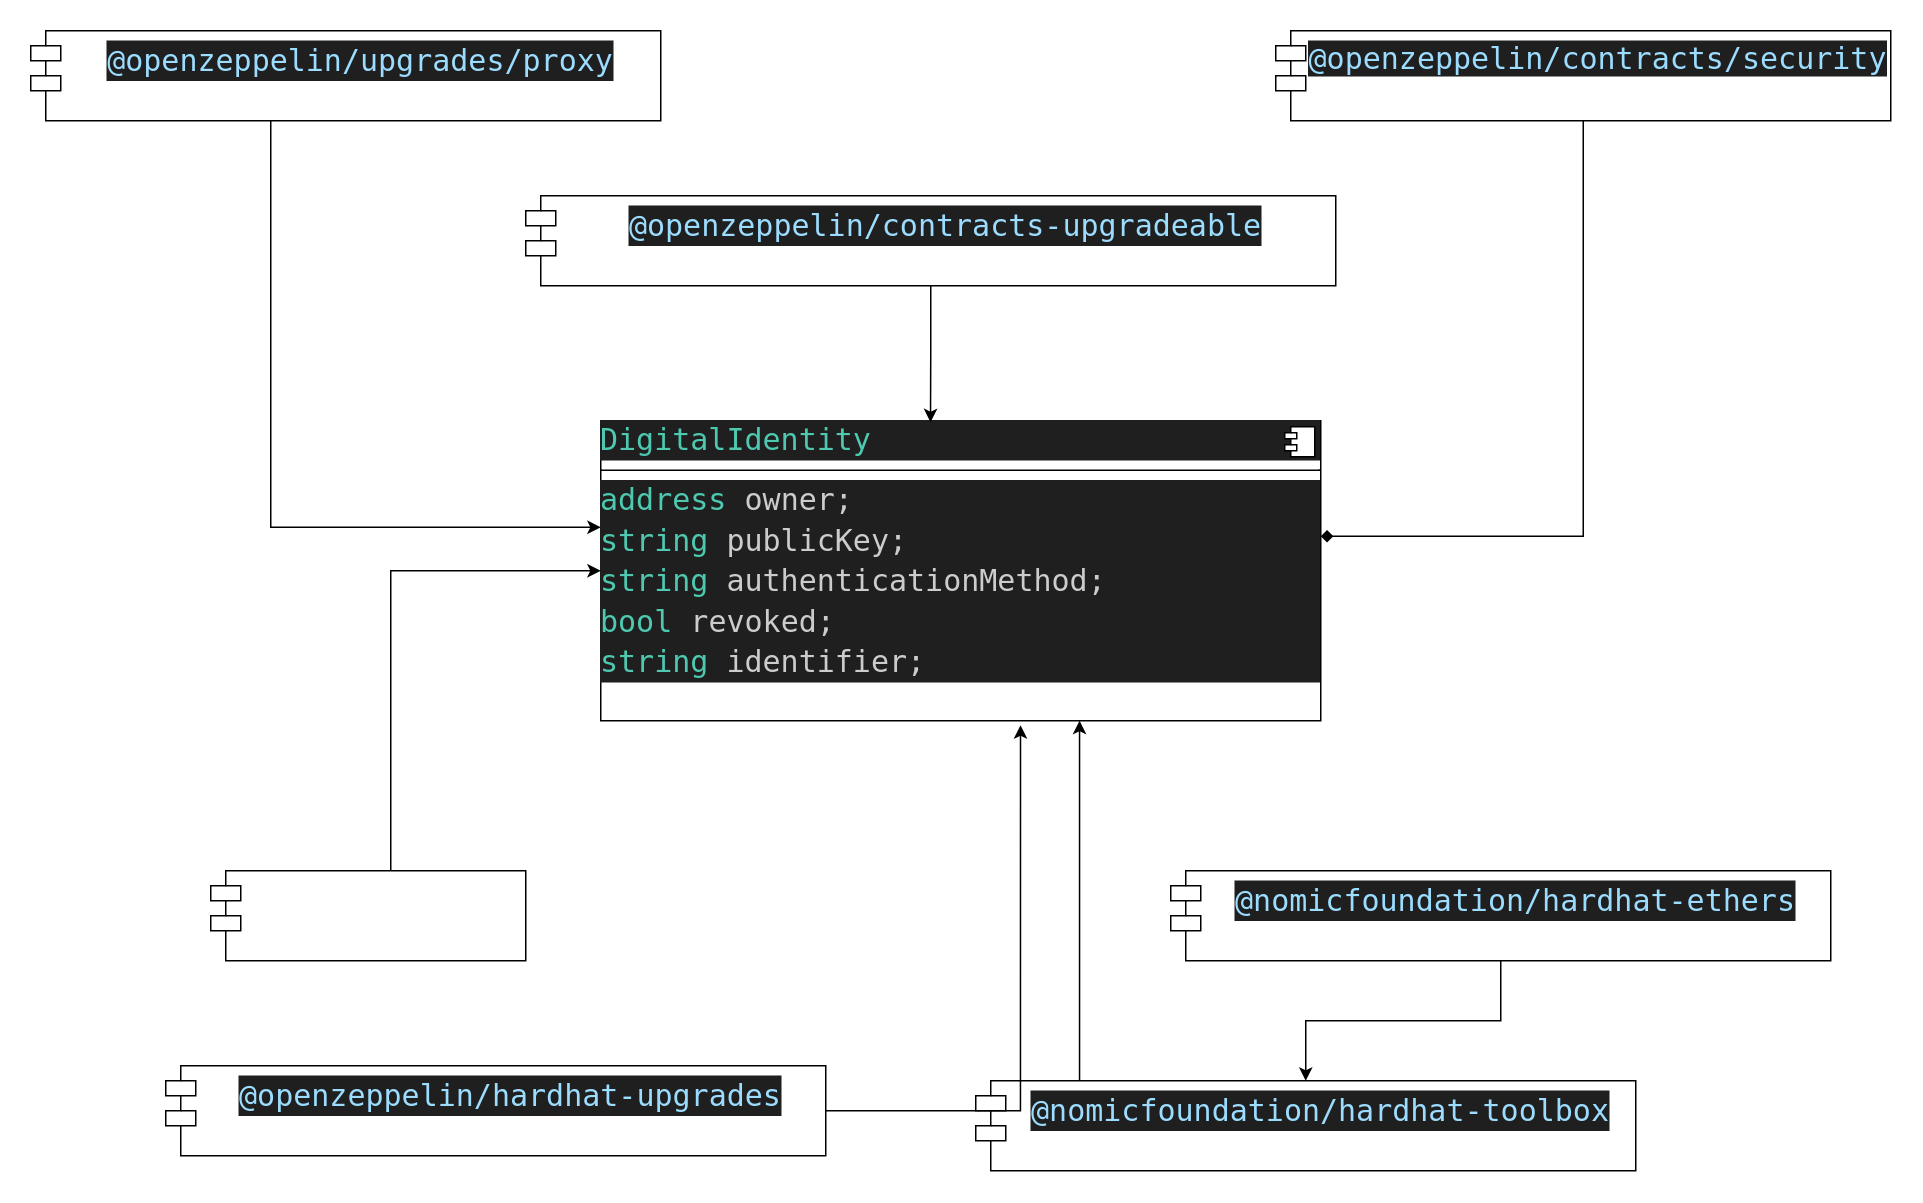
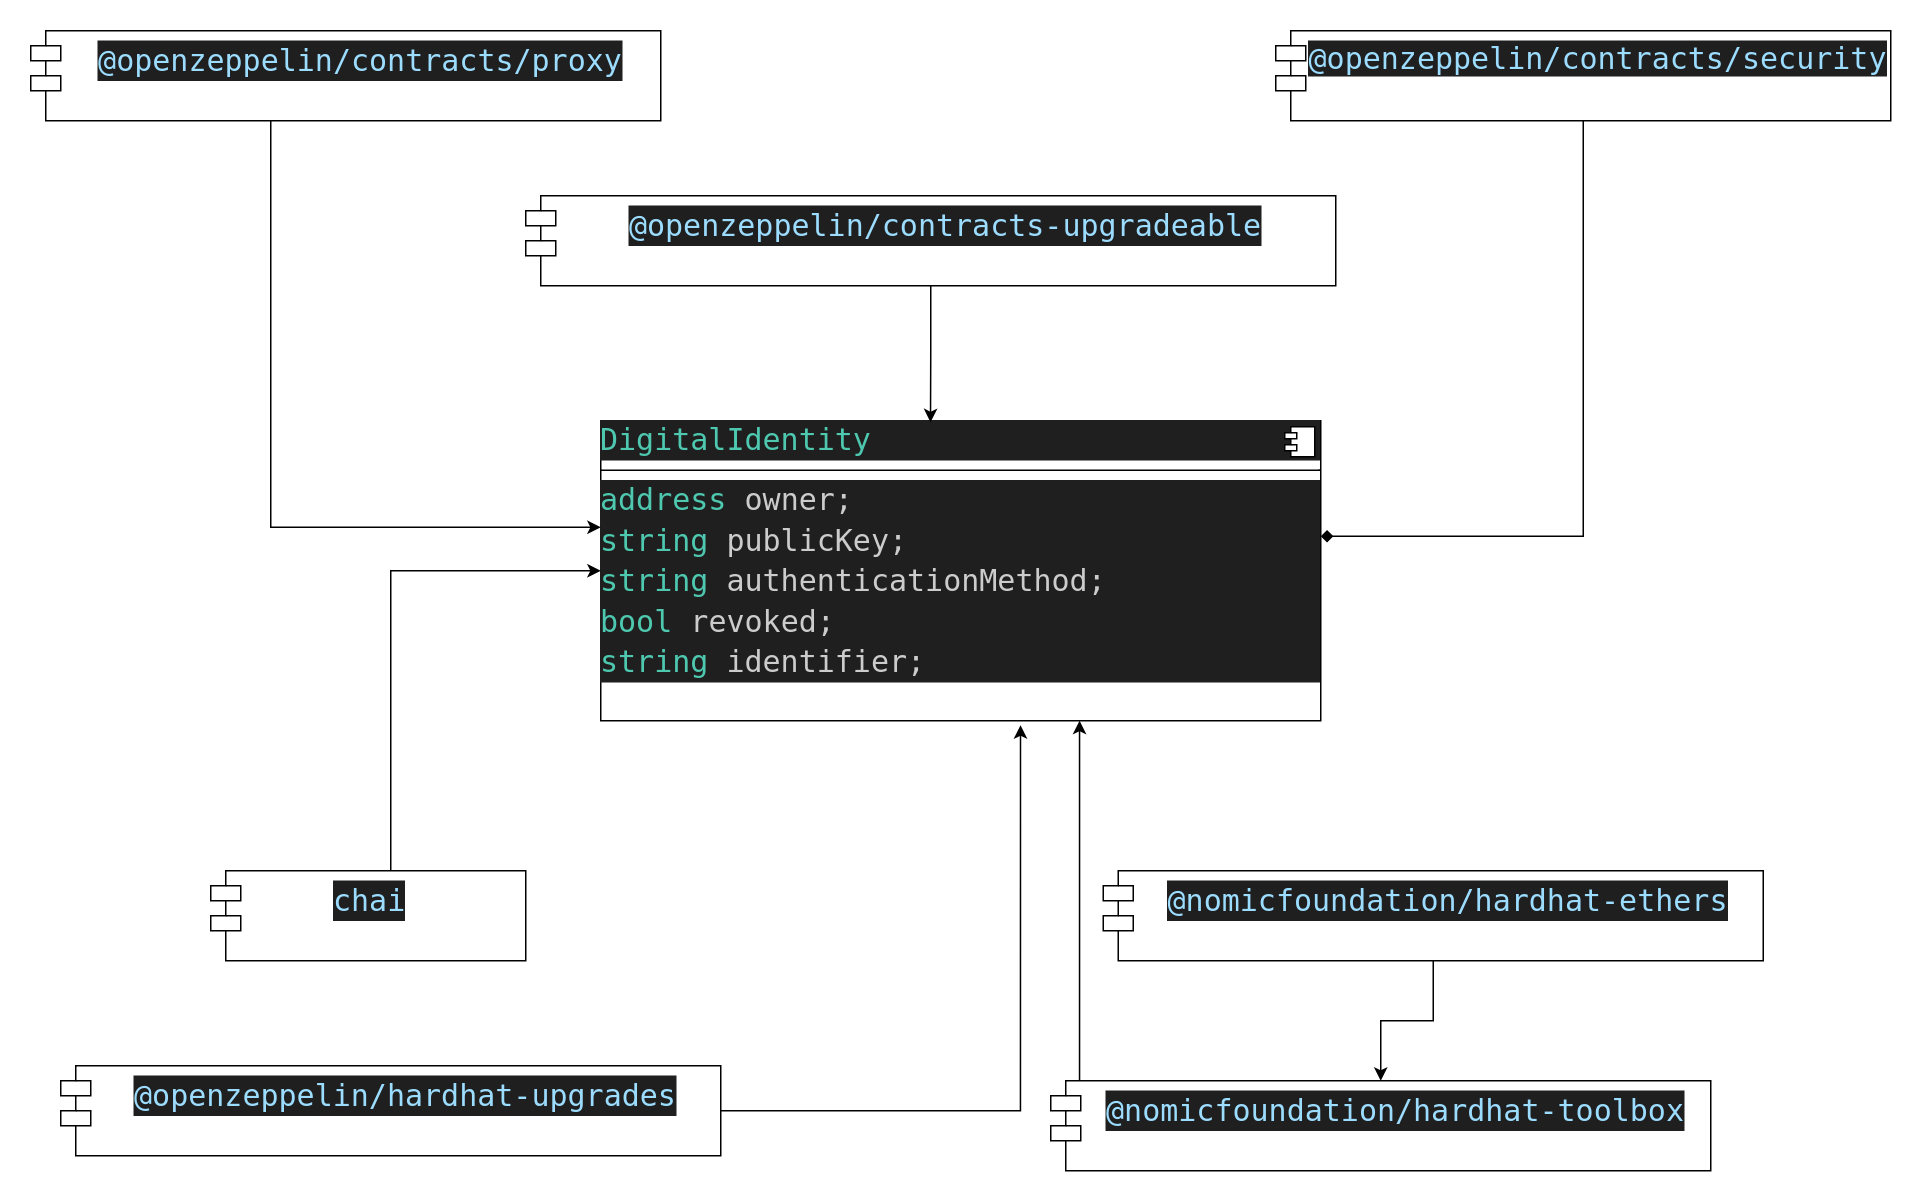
(361, 52) -> (361, 52)
none -> (391, 908)
(1501, 916) -> (1433, 916)
(496, 1111) -> (391, 1111)
(1306, 1126) -> (1381, 1126)
